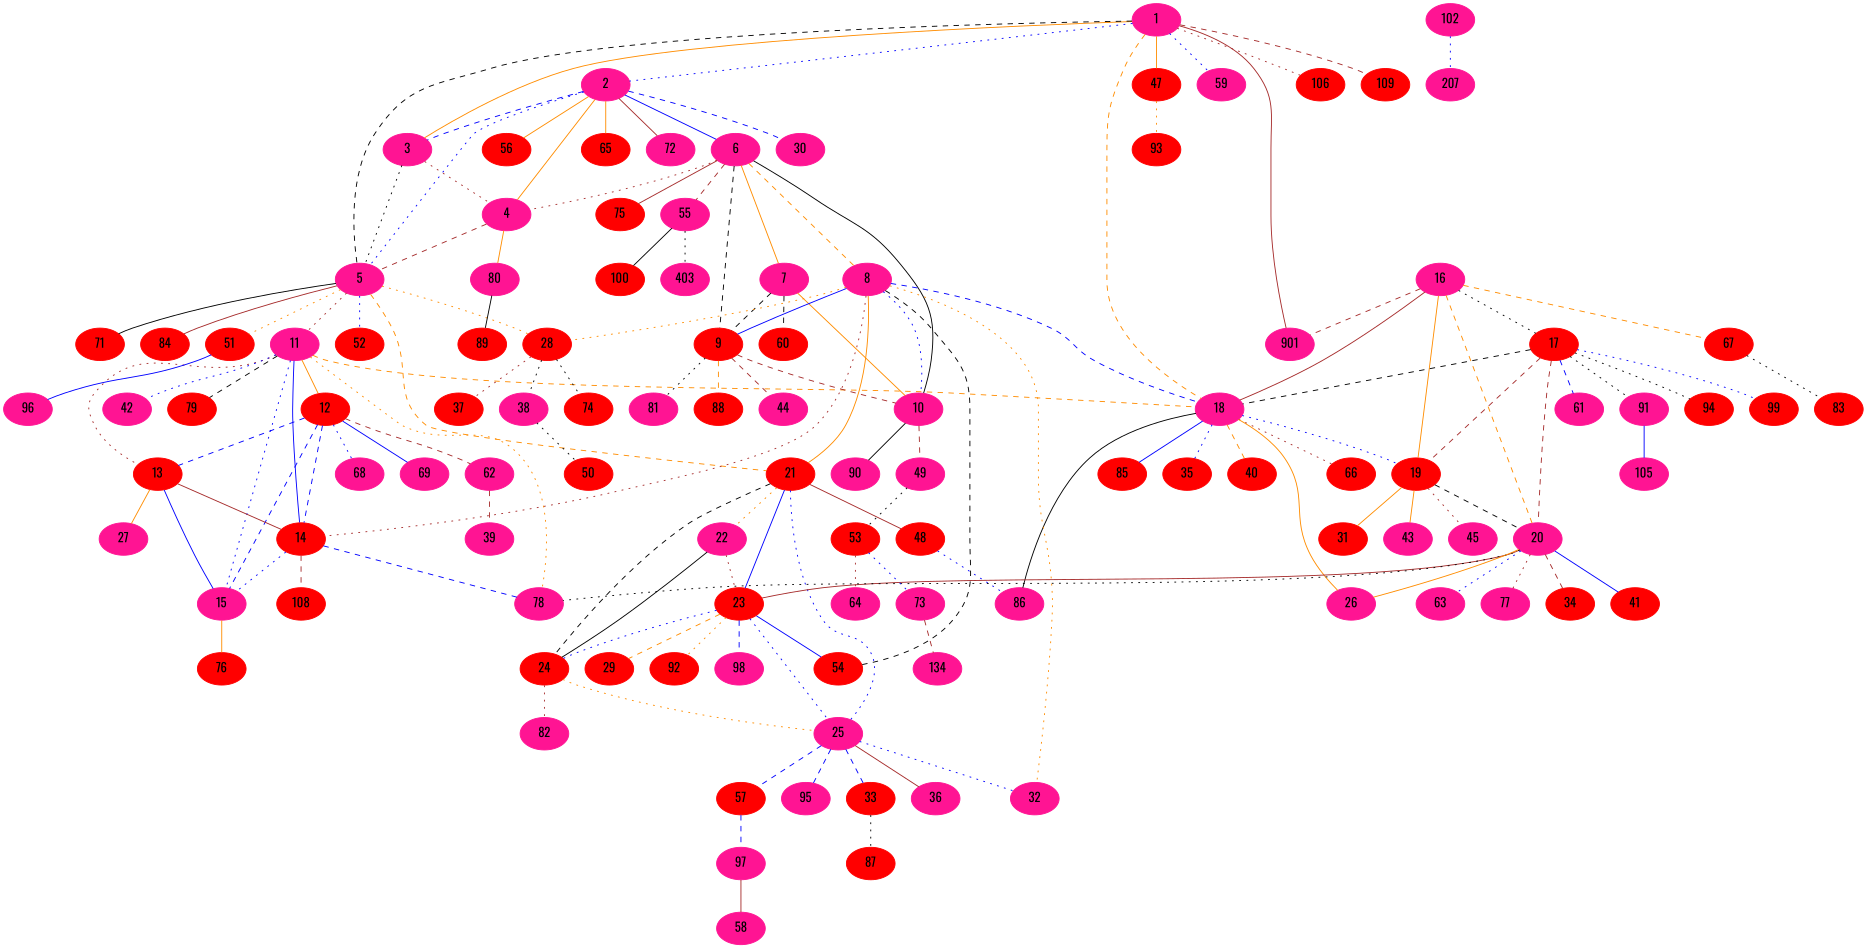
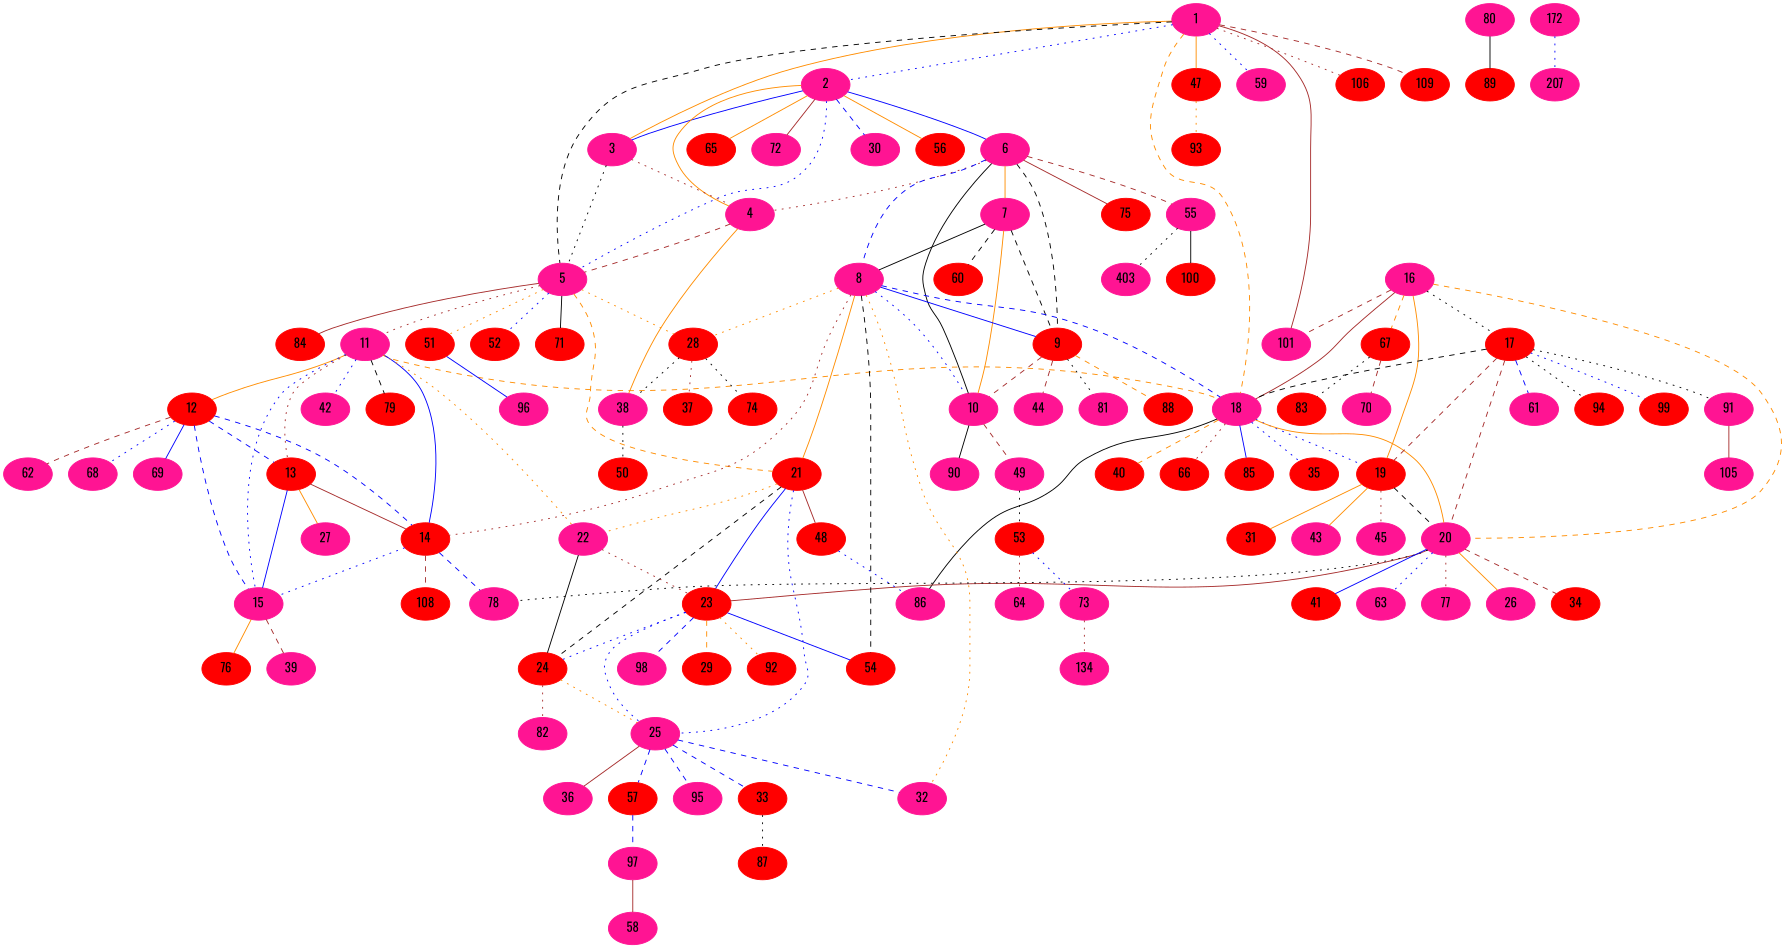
(1450, 20) -> (1555, 20)
(493, 117) -> (717, 113)
(801, 215) -> (902, 193)
none -> (940, 244)
(501, 247) -> (675, 306)
(1290, 344) -> (1286, 344)
none -> (1367, 409)
(437, 435) -> (484, 432)
(1644, 442) -> (1729, 442)
(1299, 498) -> (1372, 437)
(489, 507) -> (275, 636)
(928, 634) -> (1084, 636)
(937, 766) -> (789, 766)
